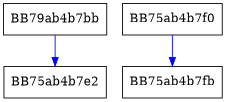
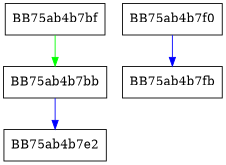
none -> (55, 19)
(55, 19) -> (55, 82)
